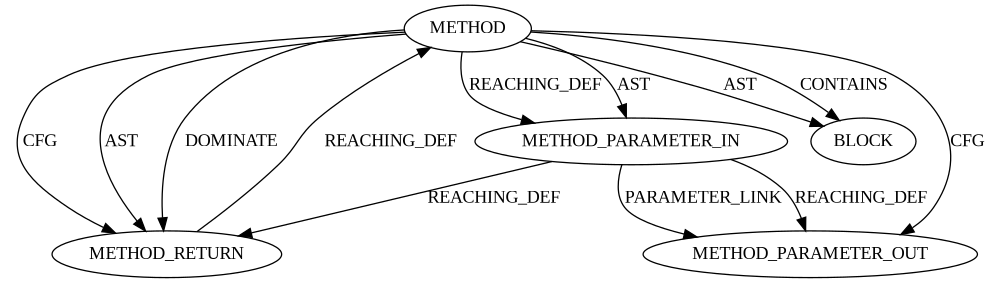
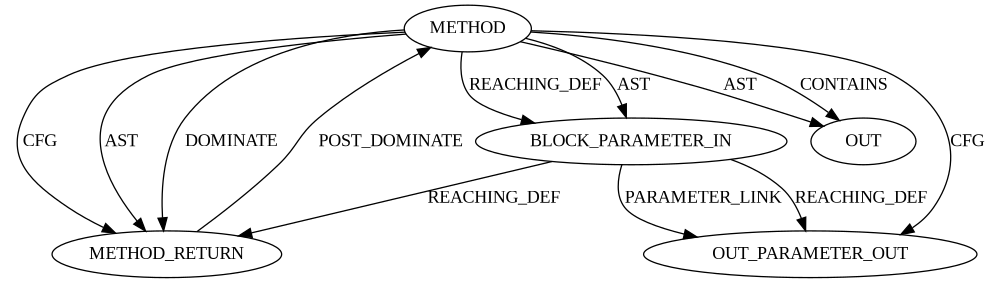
(391, 141) -> (391, 141)
(631, 141) -> (631, 141)
(863, 141) -> (863, 141)
(810, 254) -> (810, 254)
